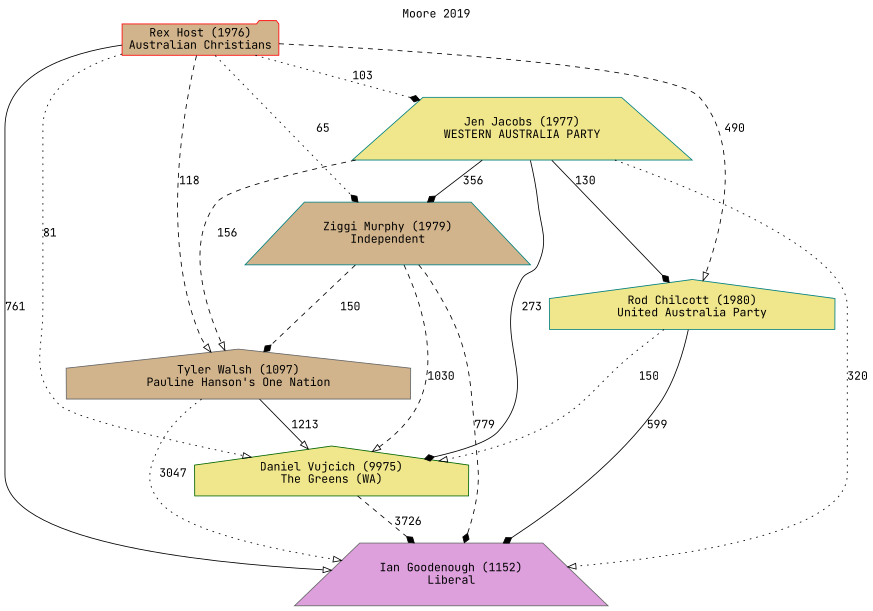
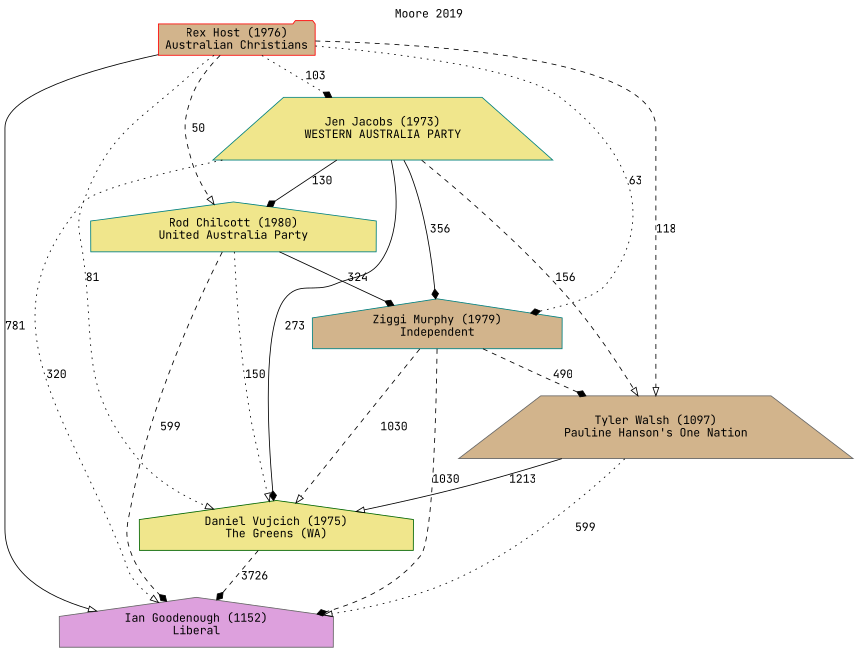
(323, 129) -> (636, 181)
(522, 129) -> (383, 129)
(735, 129) -> (198, 129)
(388, 233) -> (437, 326)
none -> (332, 276)
(15, 307) -> (15, 326)
(350, 307) -> (563, 375)
(238, 377) -> (656, 427)
(485, 425) -> (446, 480)
(621, 450) -> (152, 423)
(173, 474) -> (585, 528)
(332, 474) -> (276, 528)
(451, 574) -> (196, 625)
